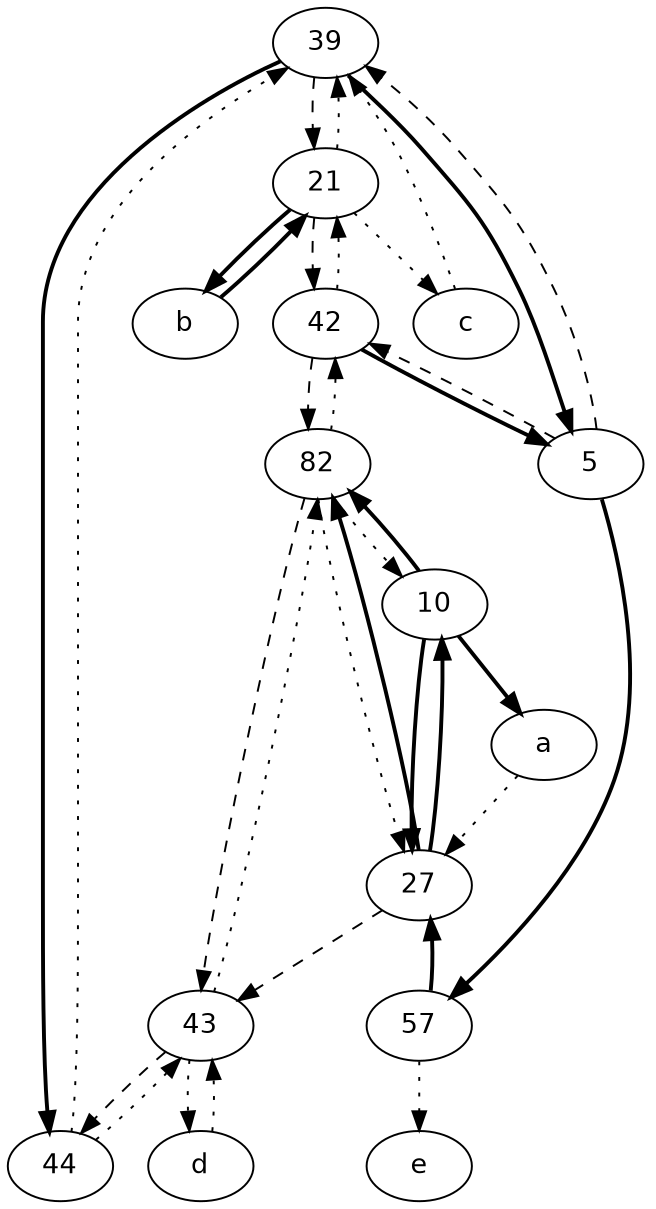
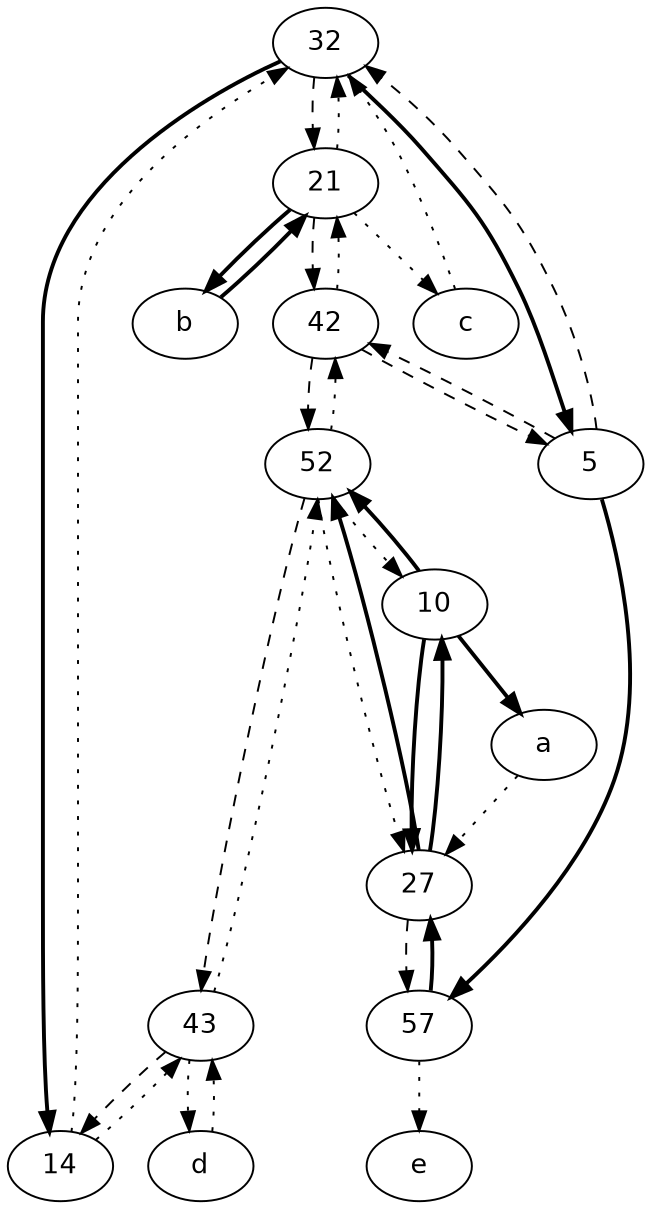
(326, 43) -> (326, 43)
(445, 394) -> (445, 394)
(318, 464) -> (318, 464)
(318, 950) -> (406, 945)
(60, 1166) -> (60, 1166)
